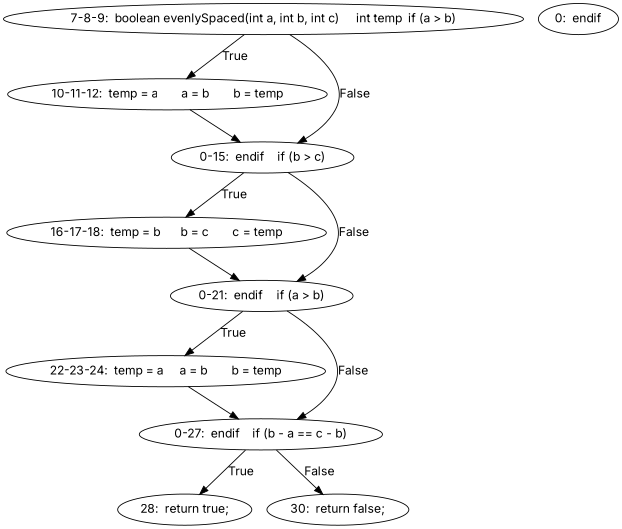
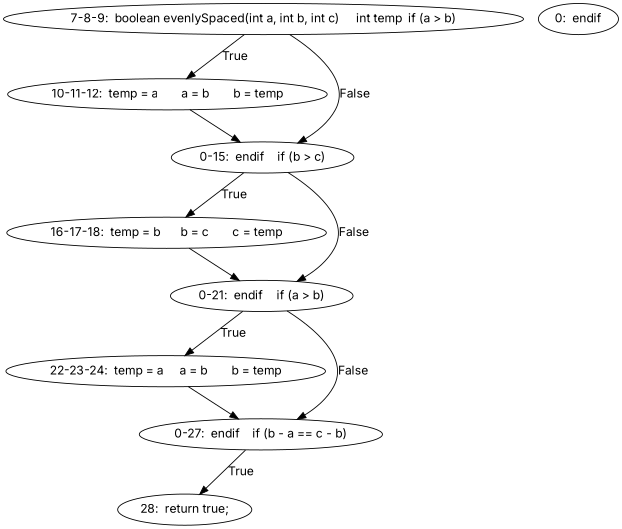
(338, 510) -> none
